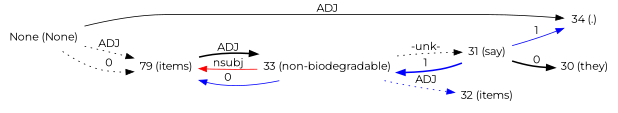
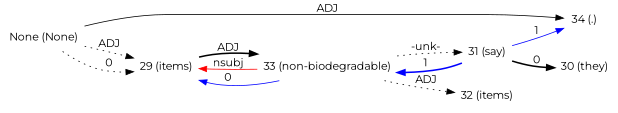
(166, 67) -> (166, 67)
(415, 87) -> (415, 87)
